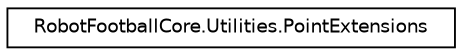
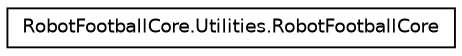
(231, 28) -> (231, 28)
